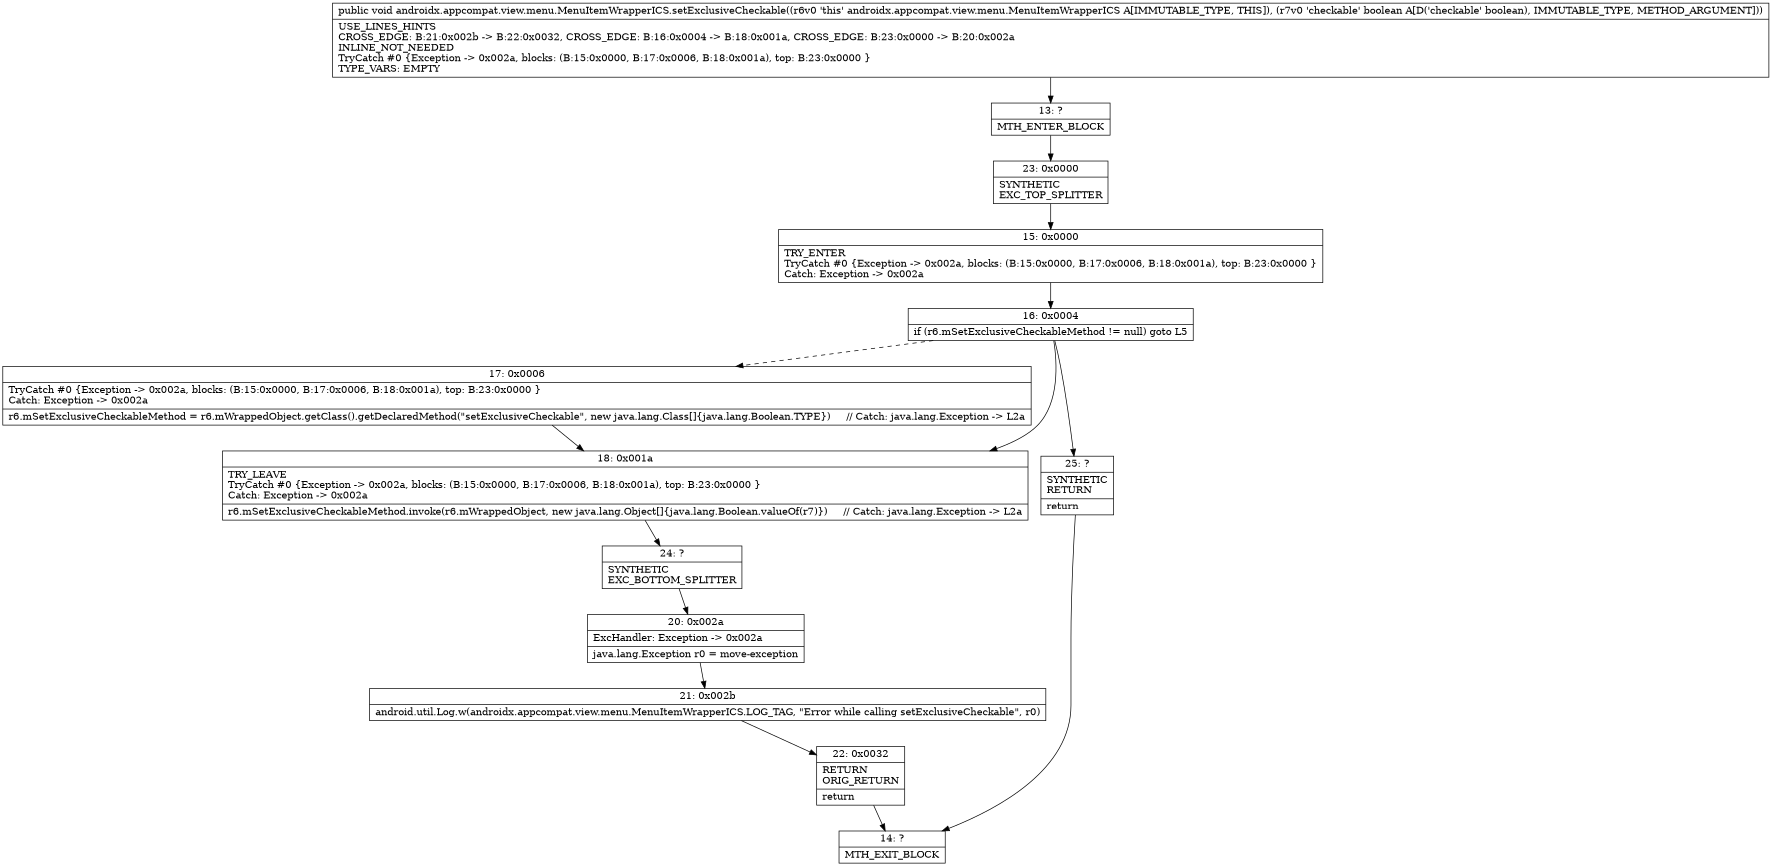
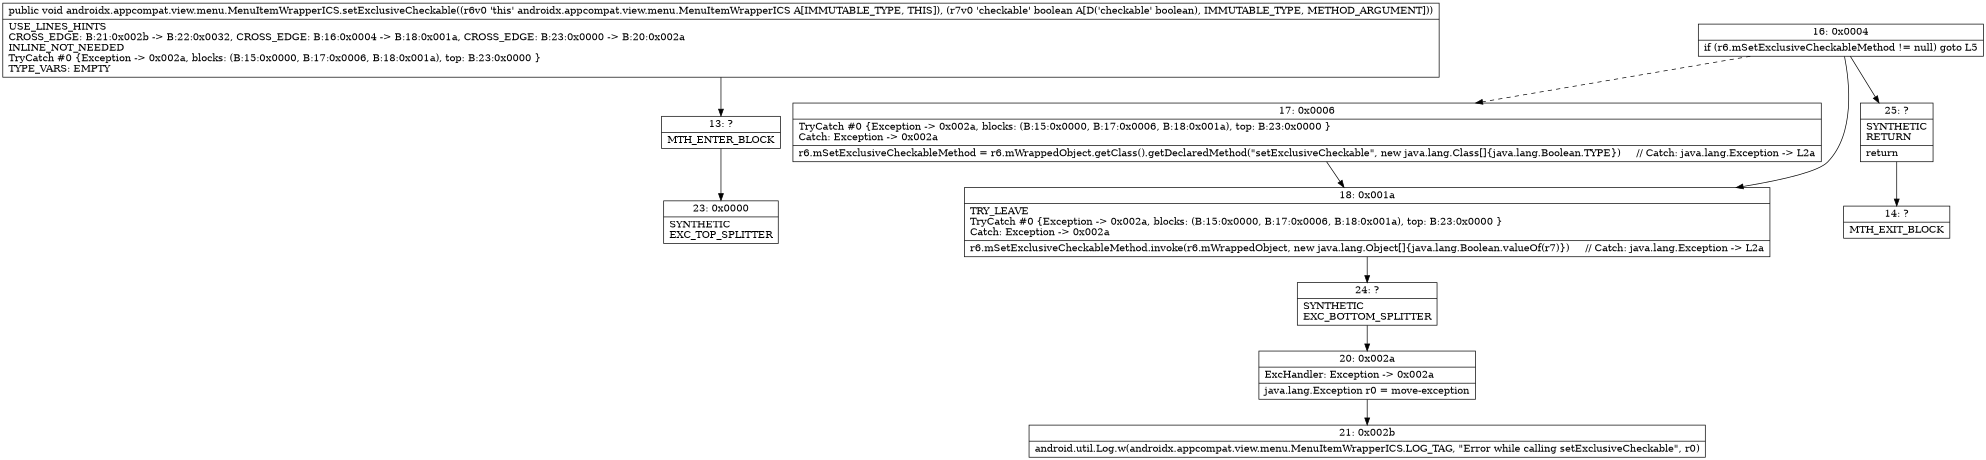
(1051, 256) -> none
(861, 776) -> none
